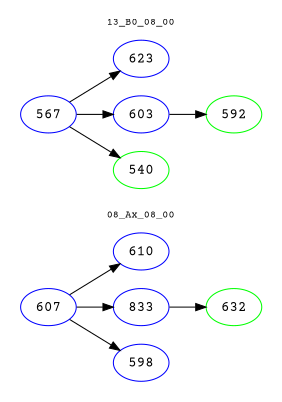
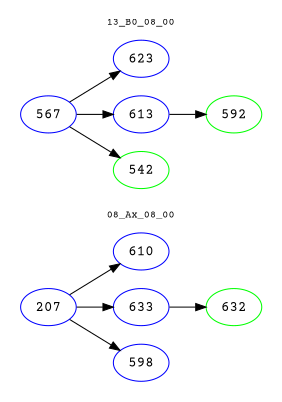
(141, 114) -> (141, 114)
(141, 170) -> (141, 170)
(48, 307) -> (48, 307)
(141, 307) -> (141, 307)
